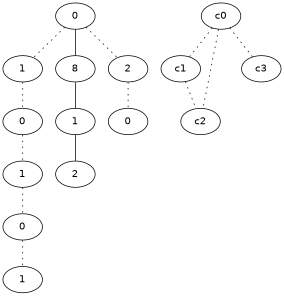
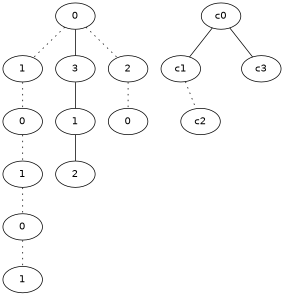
(201, 42) -> (201, 42)
(241, 42) -> (241, 42)
(75, 69) -> (75, 69)
(211, 69) -> none
